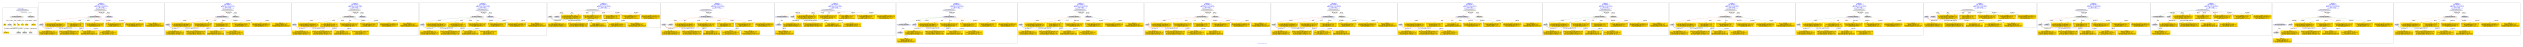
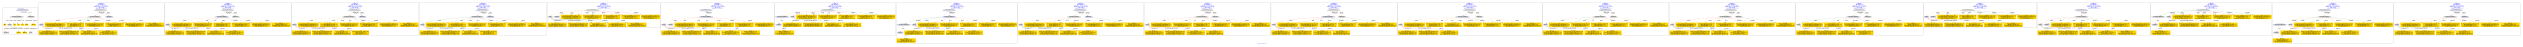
(6, 33) -> (6, 33)
(19, 33) -> (19, 33)
(25, 33) -> (25, 33)
